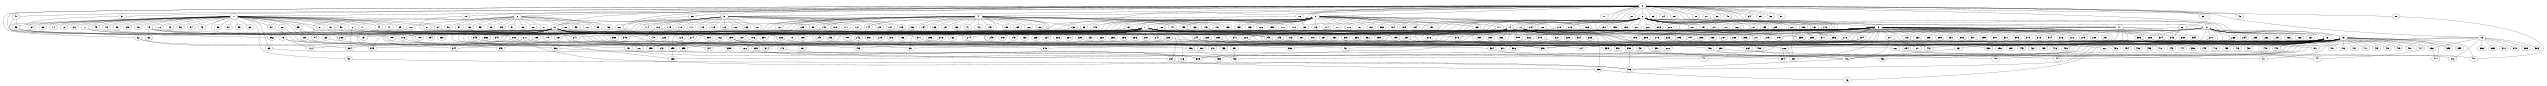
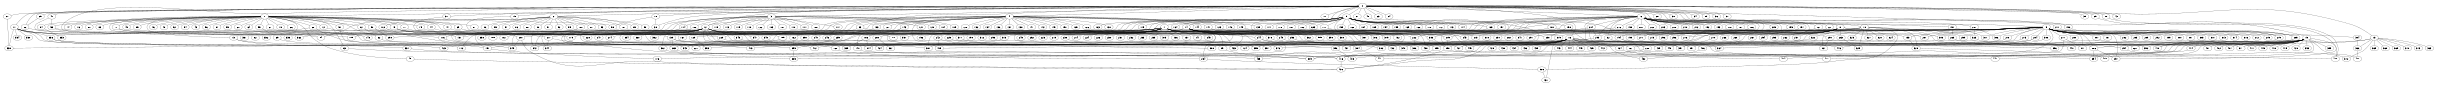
(750, 7) -> (1616, 23)
(1637, 27) -> (1641, 27)
none -> (1963, 38)
